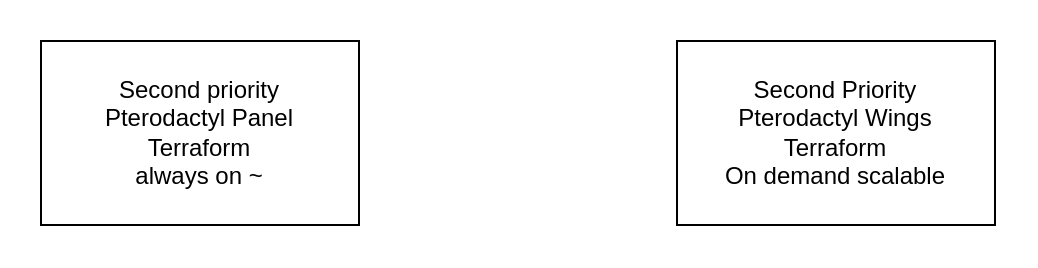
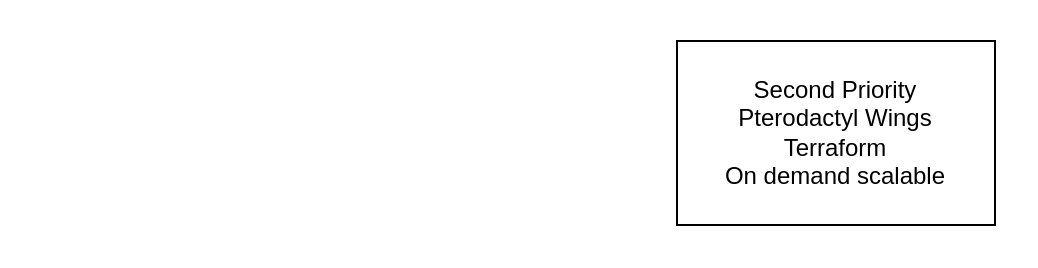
(200, 133) -> none
